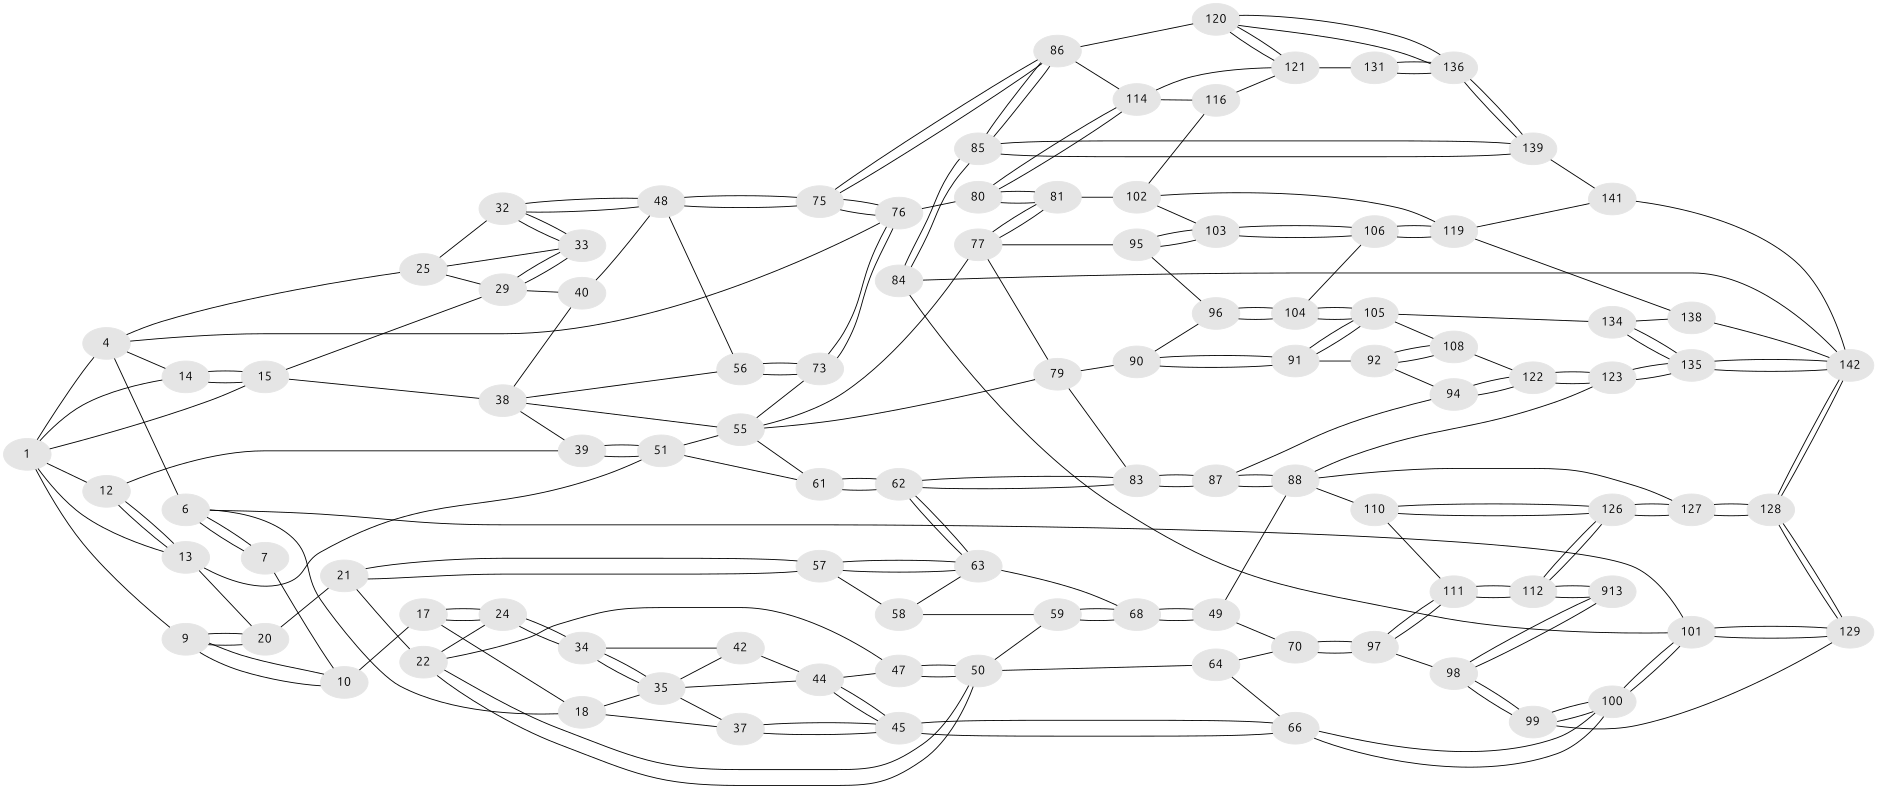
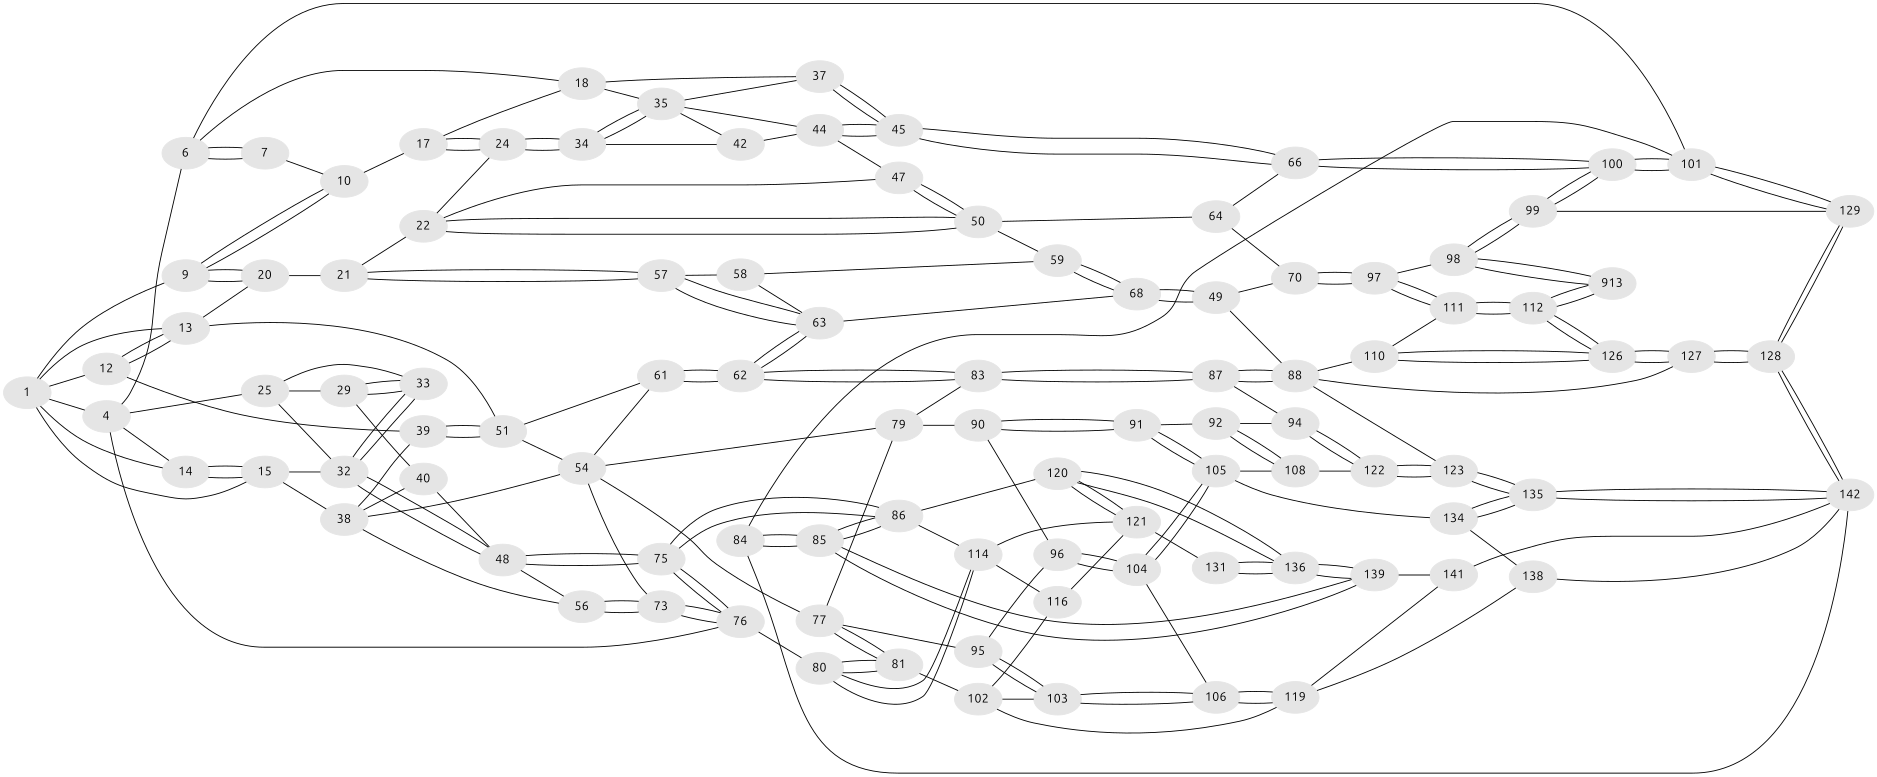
(398, 328) -> (305, 472)
(741, 430) -> (582, 468)
